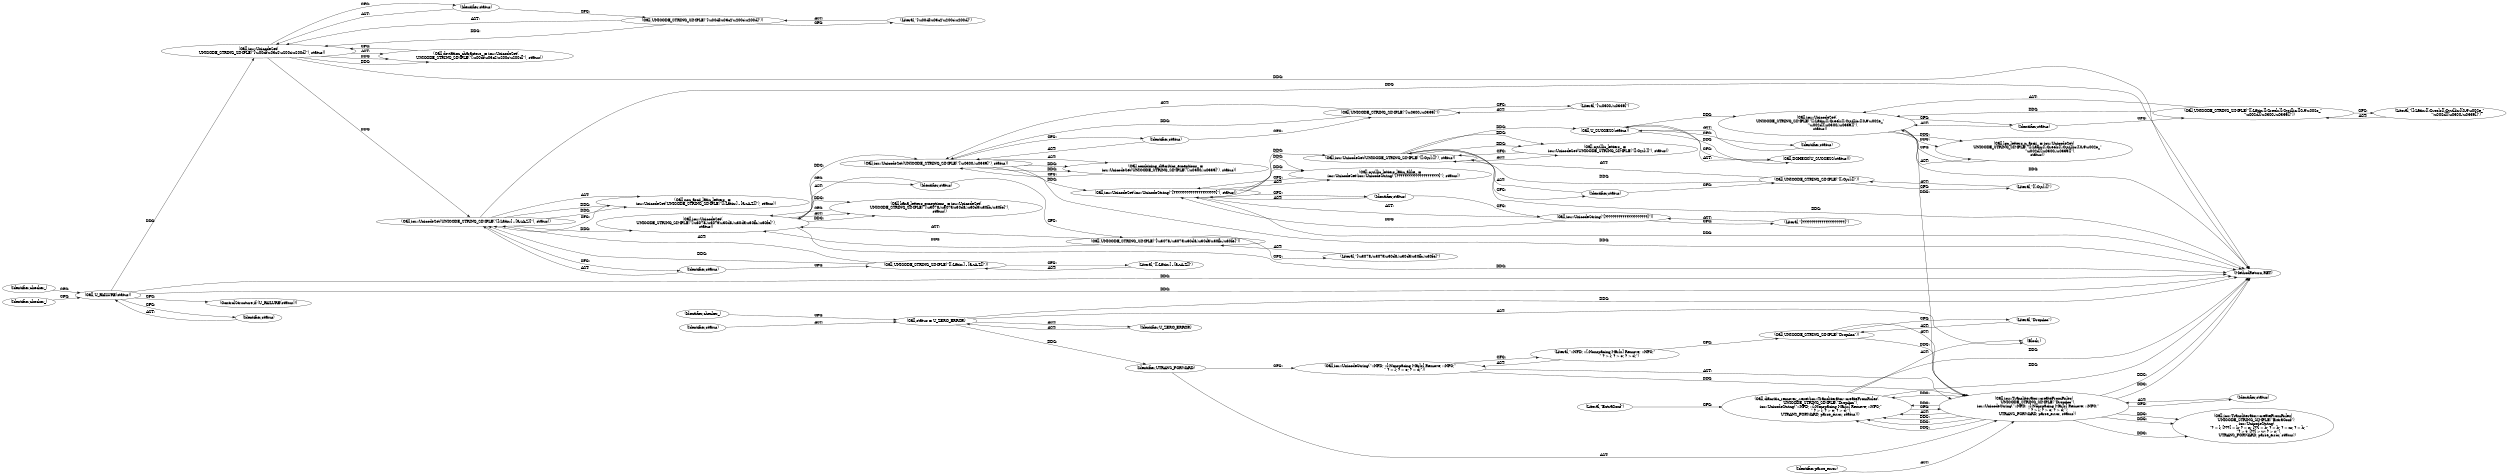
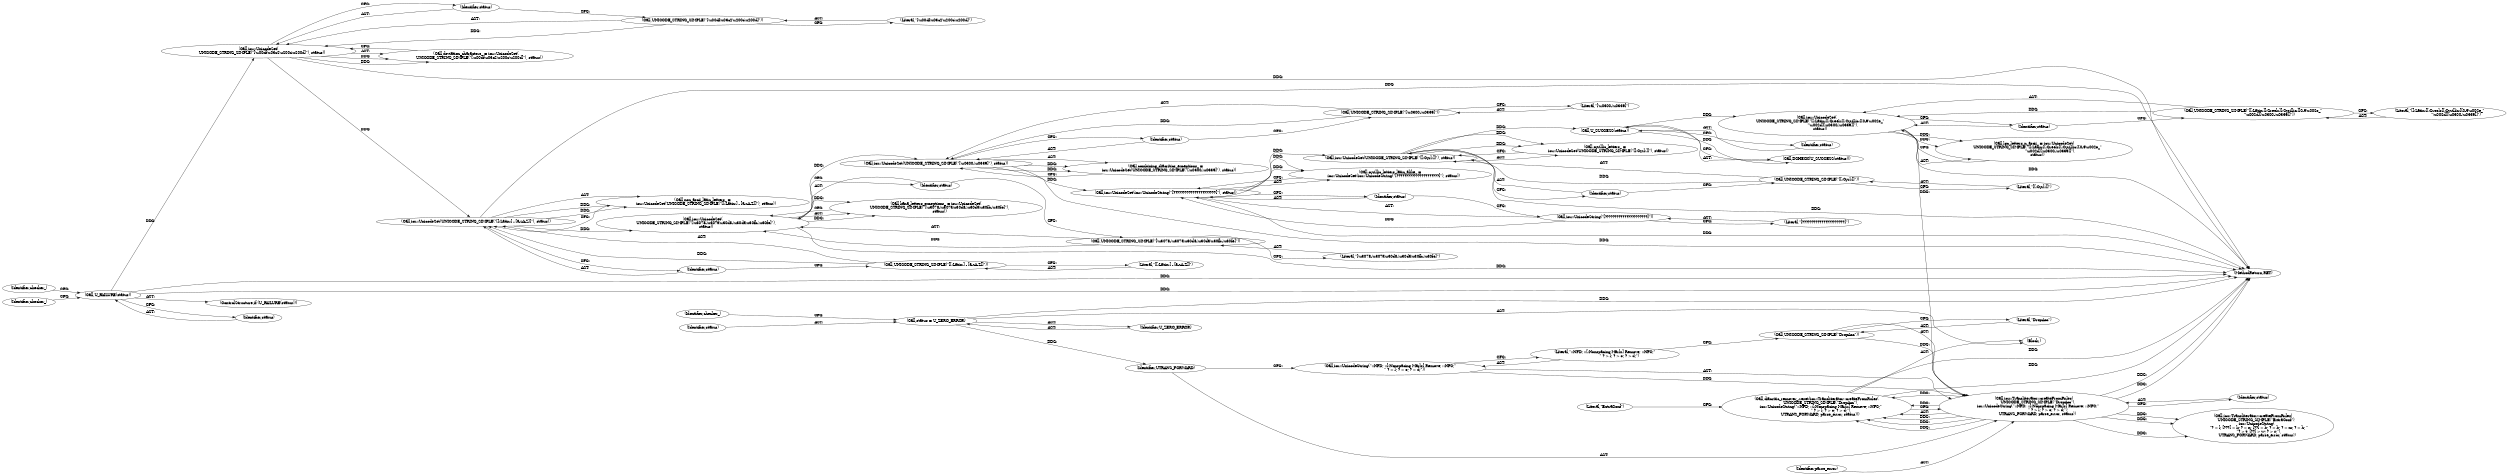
(151, 297) -> (151, 297)
